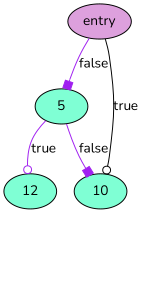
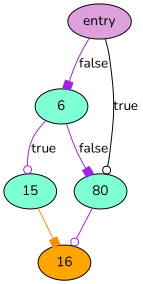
(62, 106) -> (62, 106)
(30, 191) -> (30, 191)
(101, 191) -> (101, 191)
none -> (64, 263)
